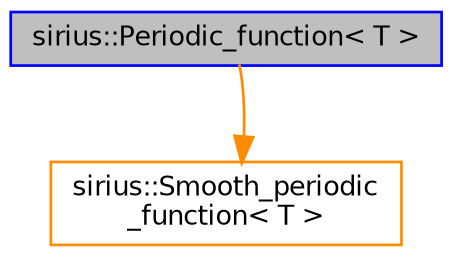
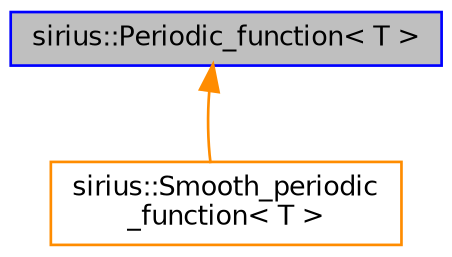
(244, 100) -> (208, 127)
